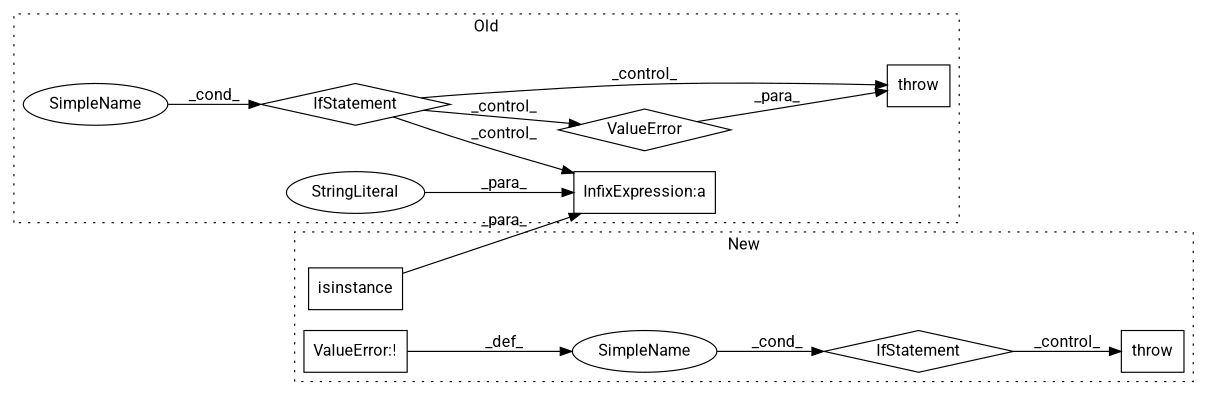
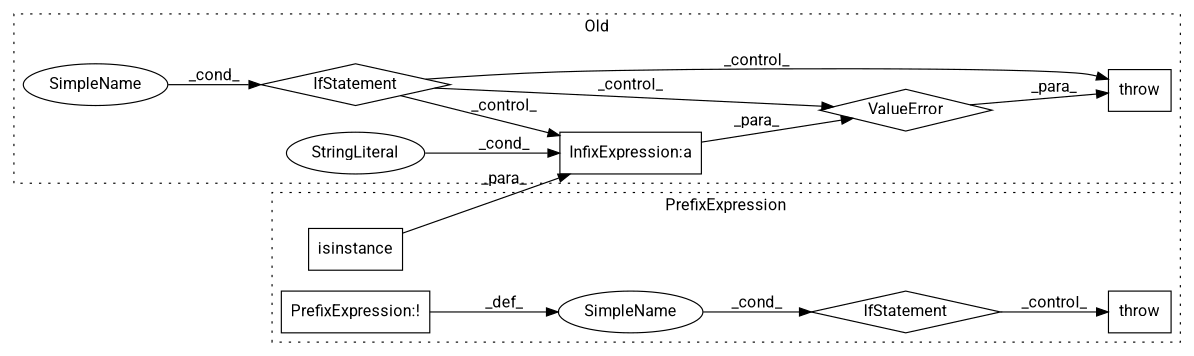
none -> (771, 131)
(504, 184) -> (504, 144)
(744, 245) -> (726, 206)
(356, 351) -> (356, 312)
